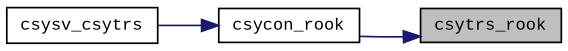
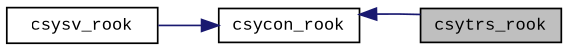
(82, 25) -> (82, 25)
(382, 37) -> (398, 14)
